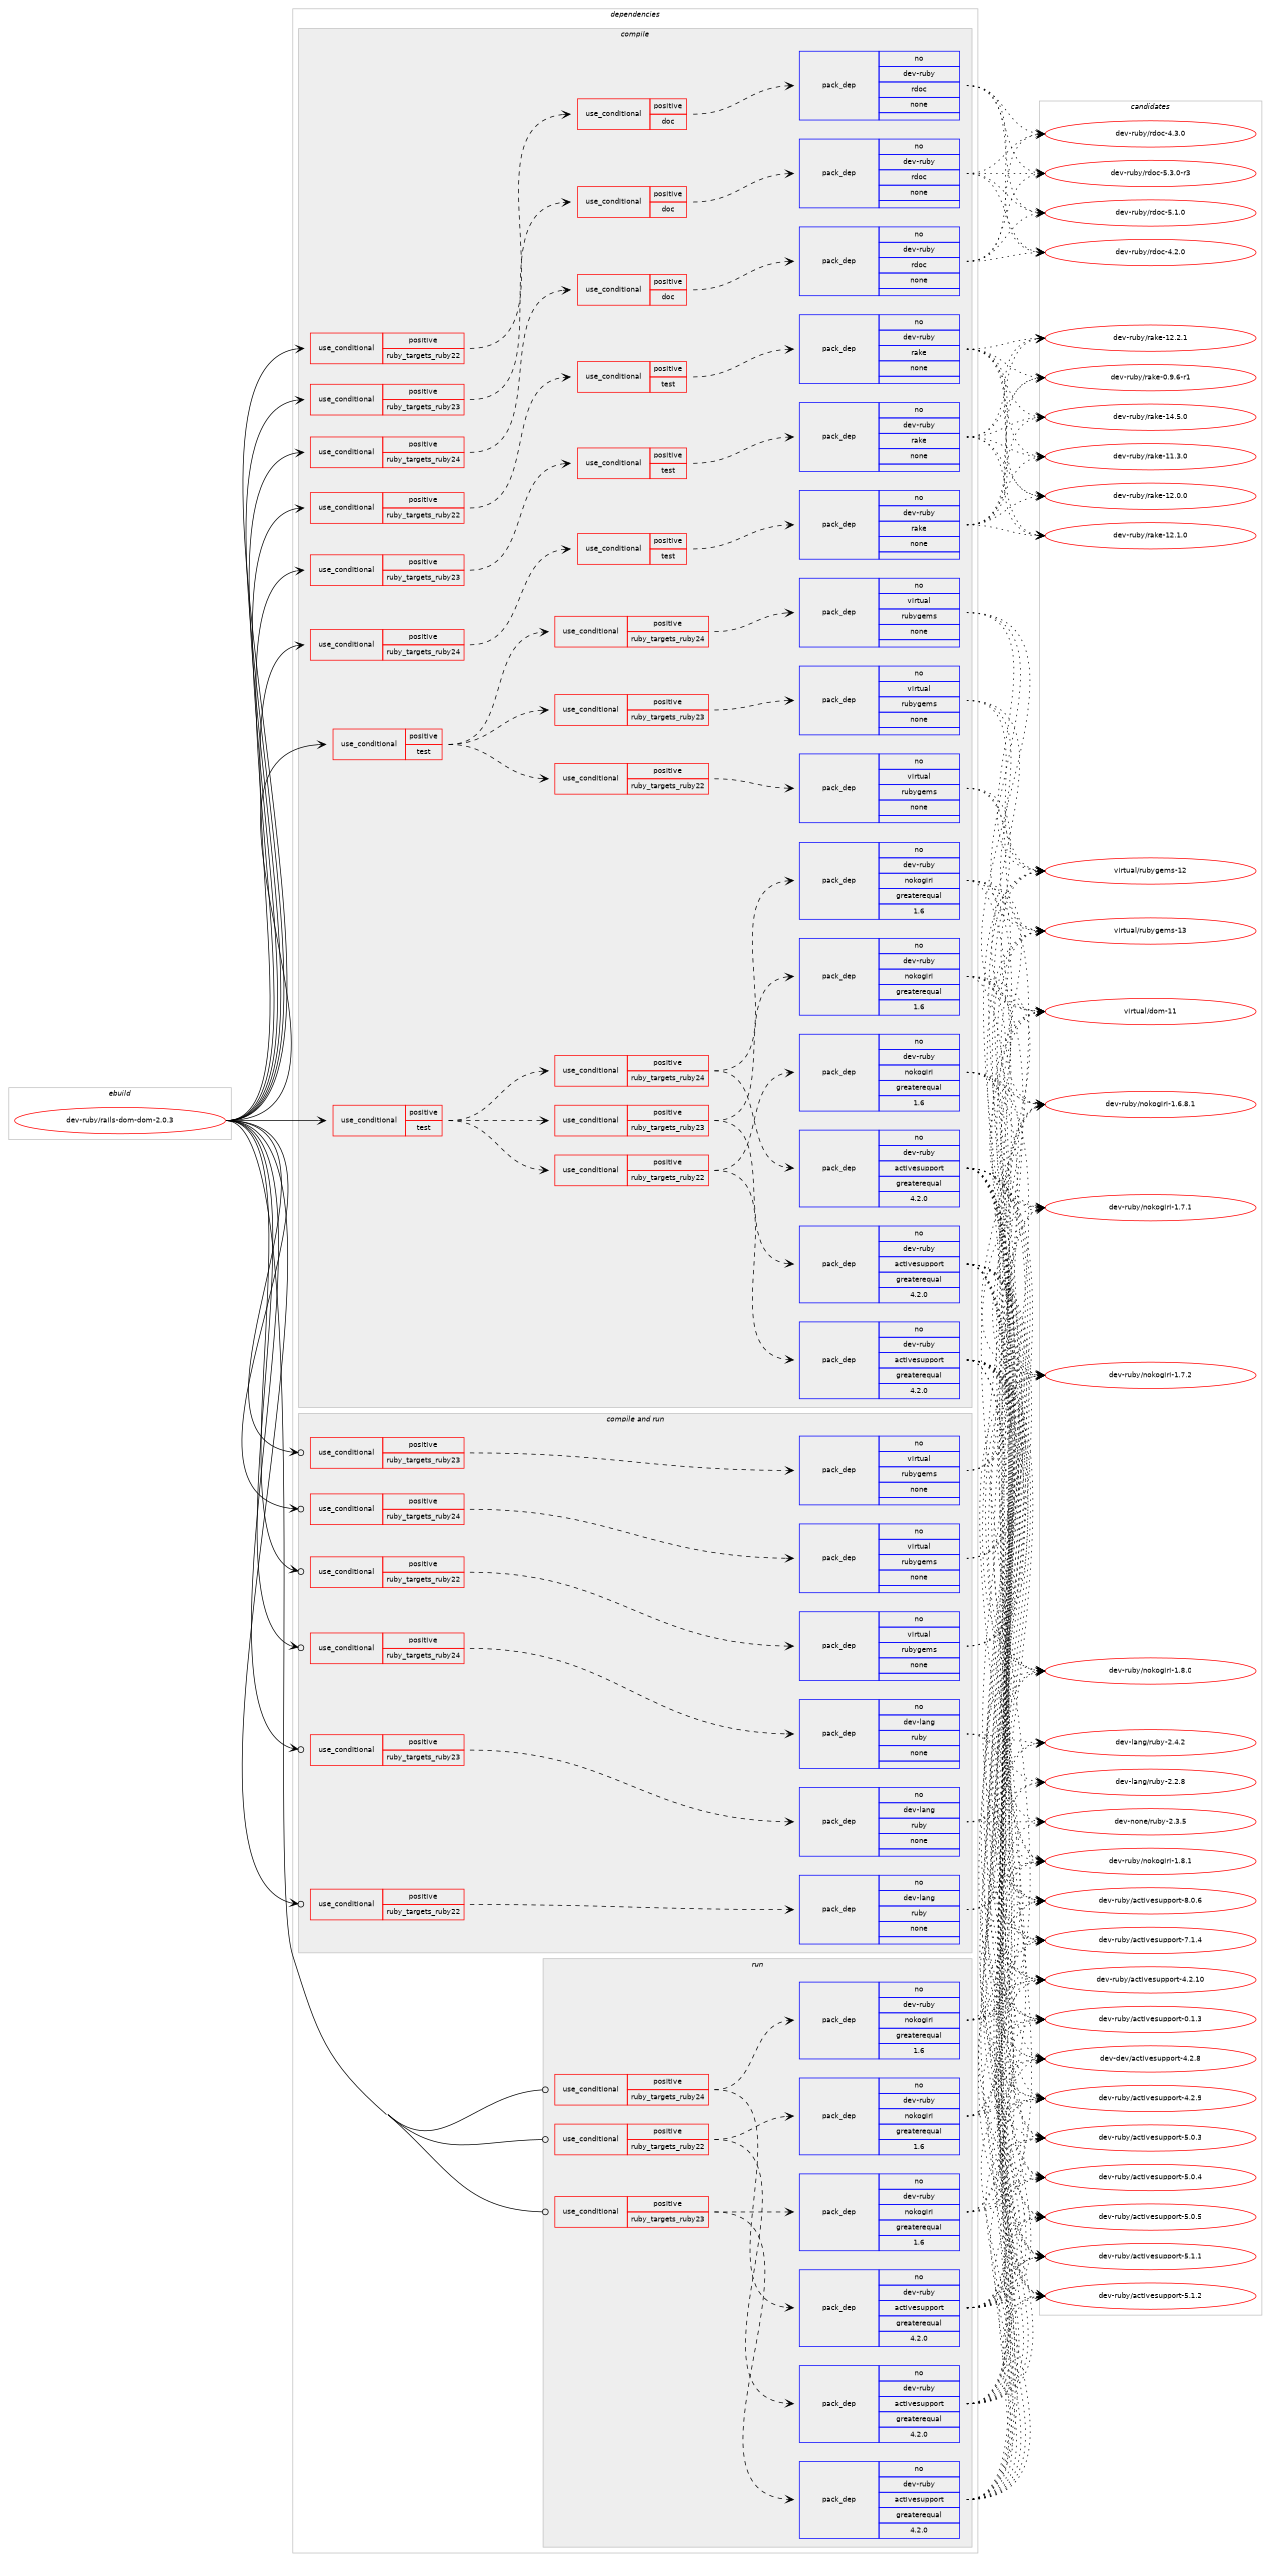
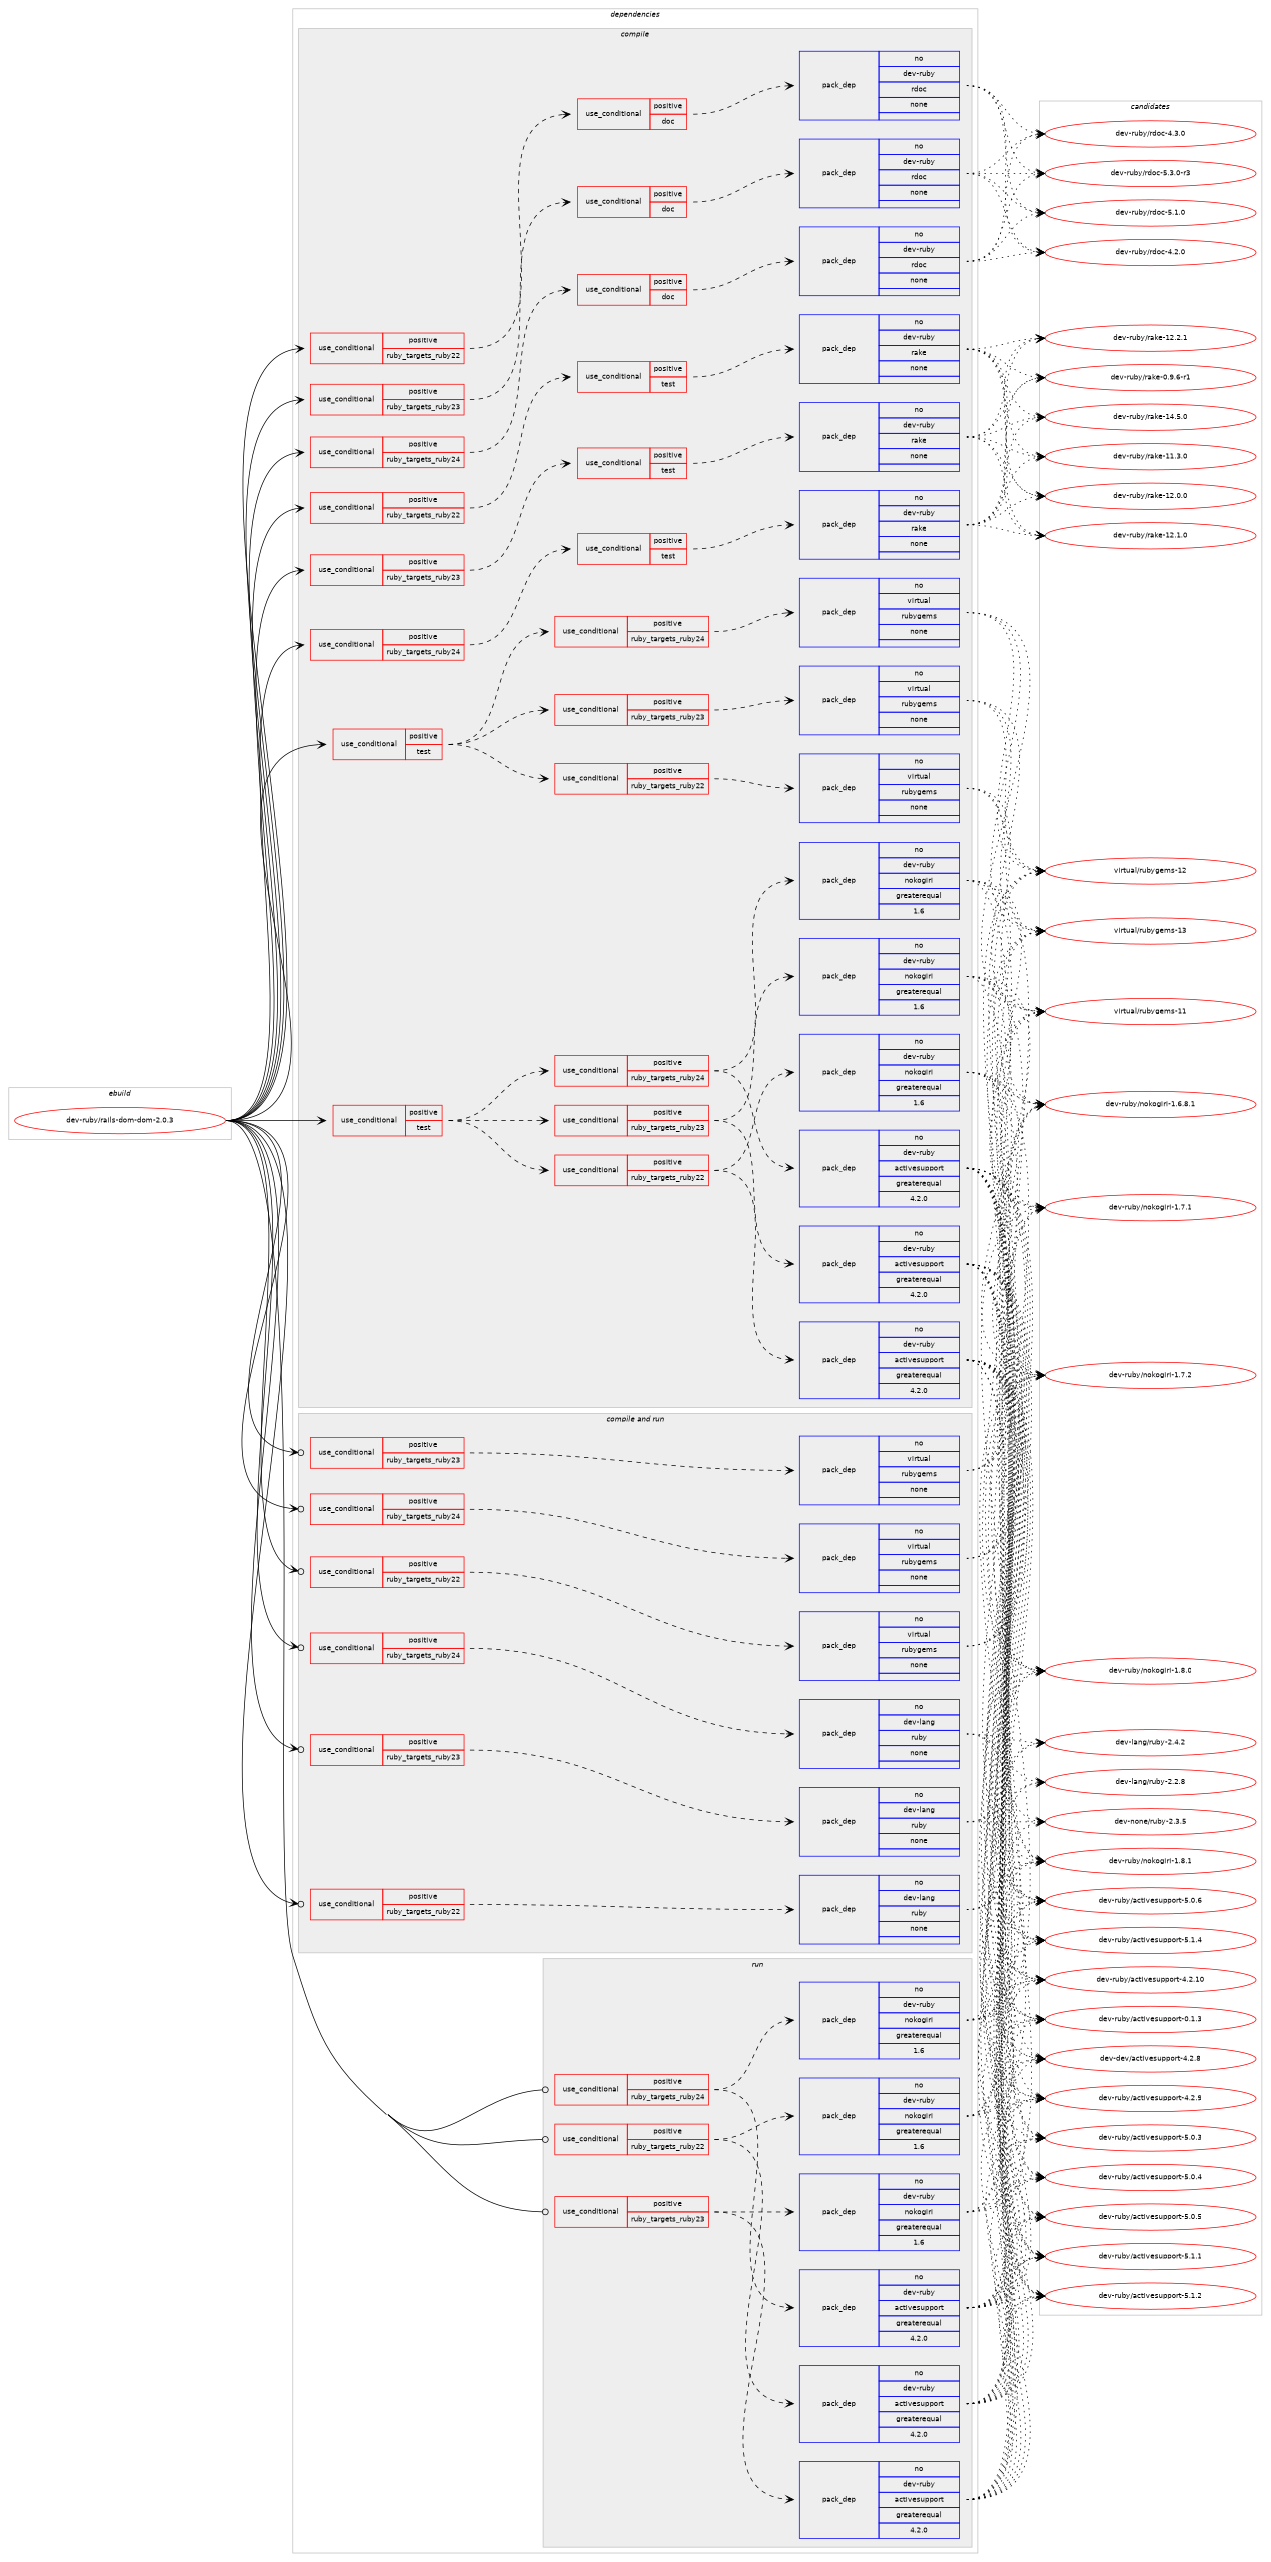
(1151, 1012) -> (1151, 1012)
(1151, 1901) -> (1151, 1901)
(1151, 1940) -> (1151, 1940)
